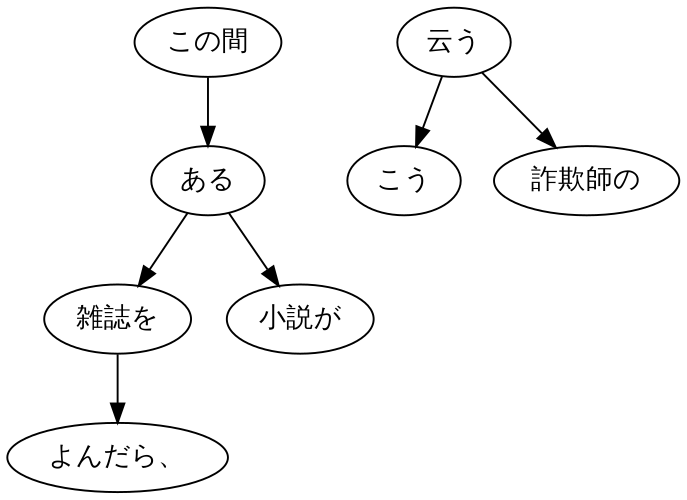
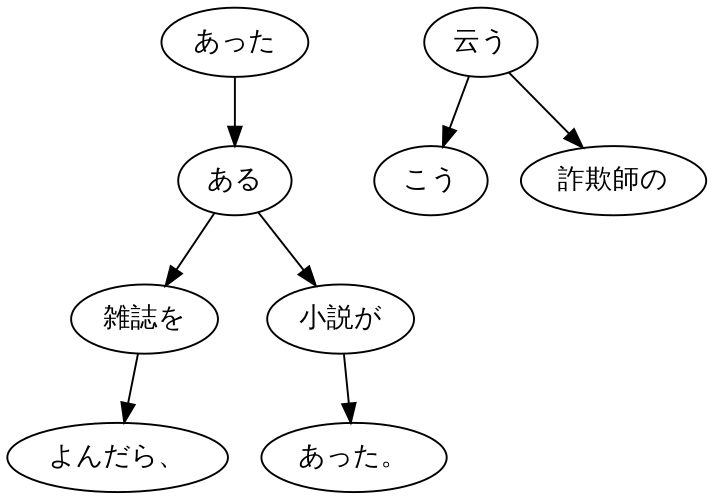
(208, 42) -> (235, 42)
none -> (354, 457)
